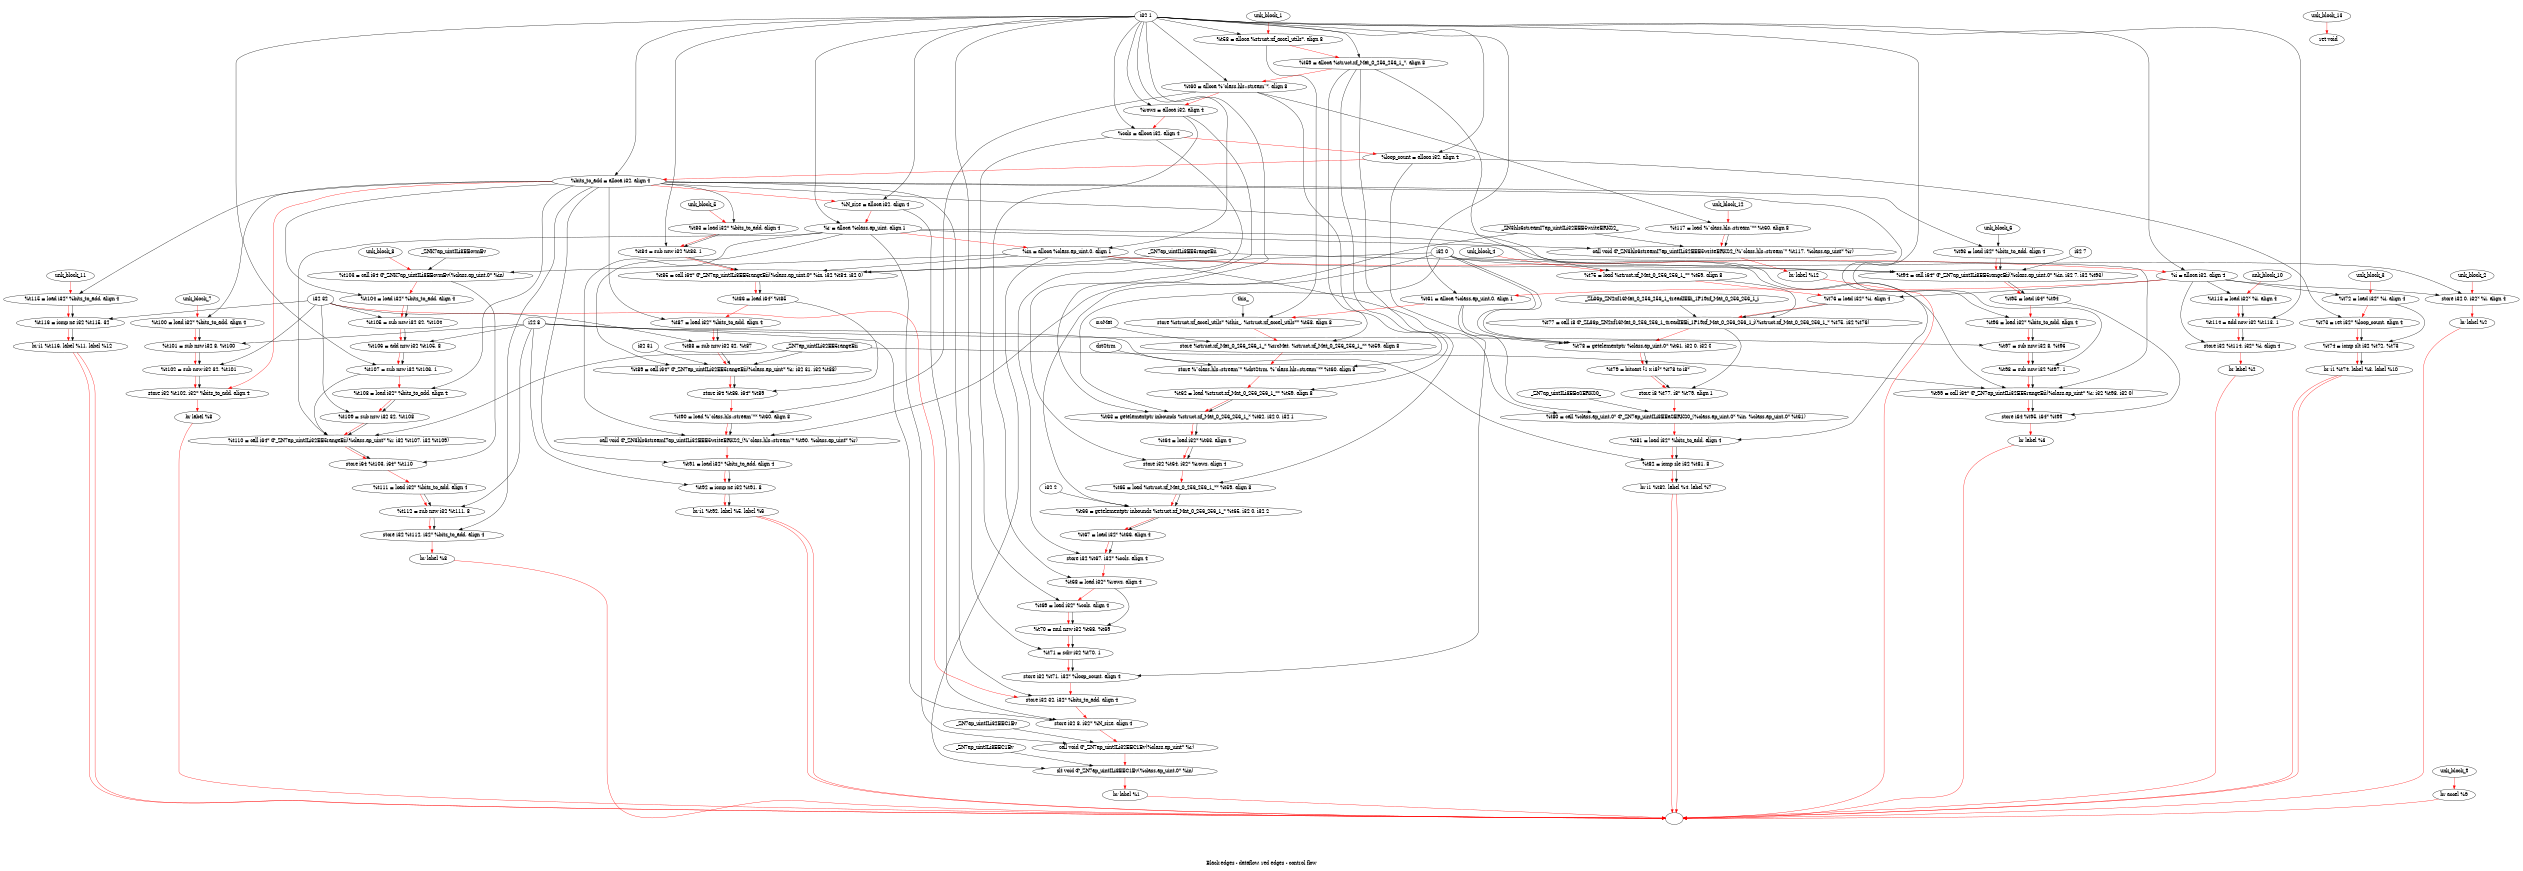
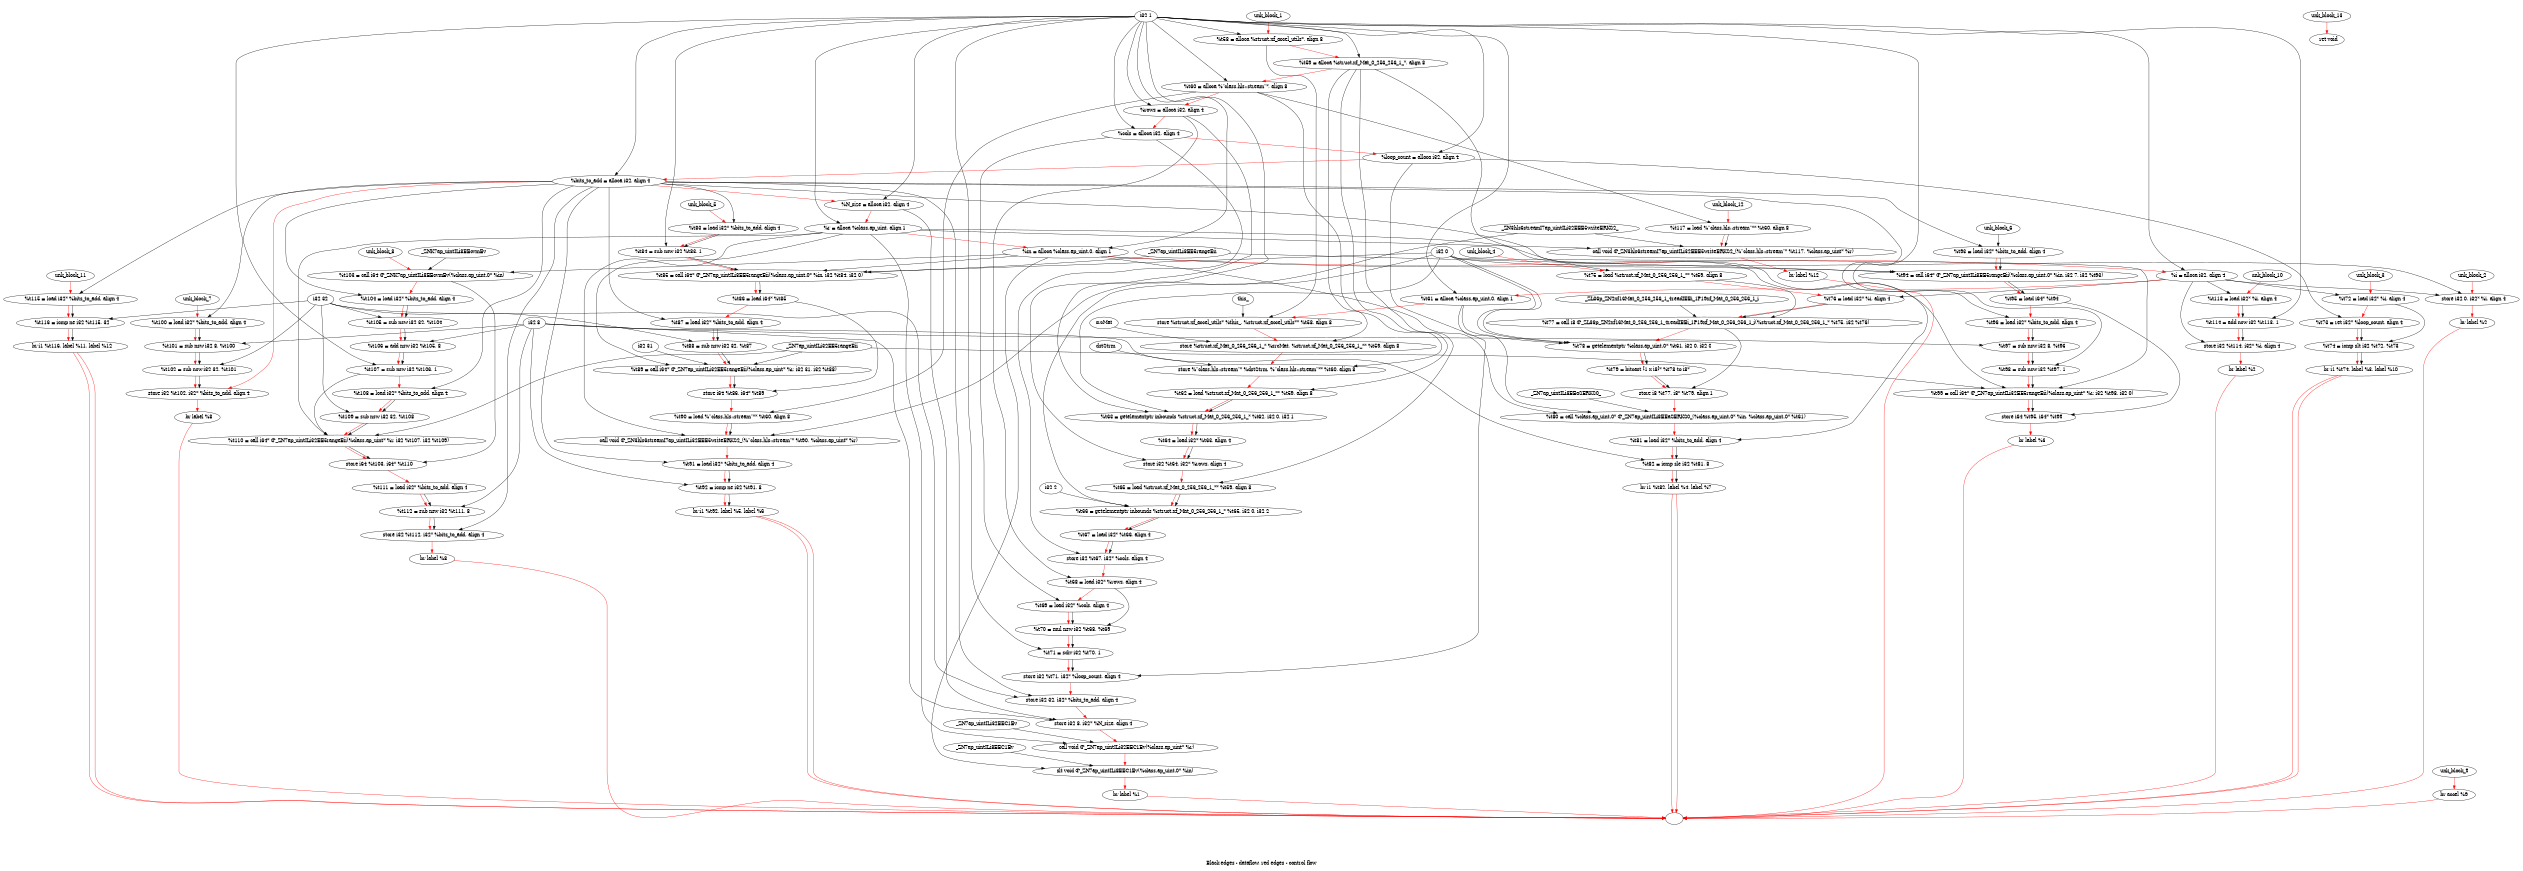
(2080, 252) -> none
(838, 315) -> (838, 315)
(534, 323) -> (534, 323)
